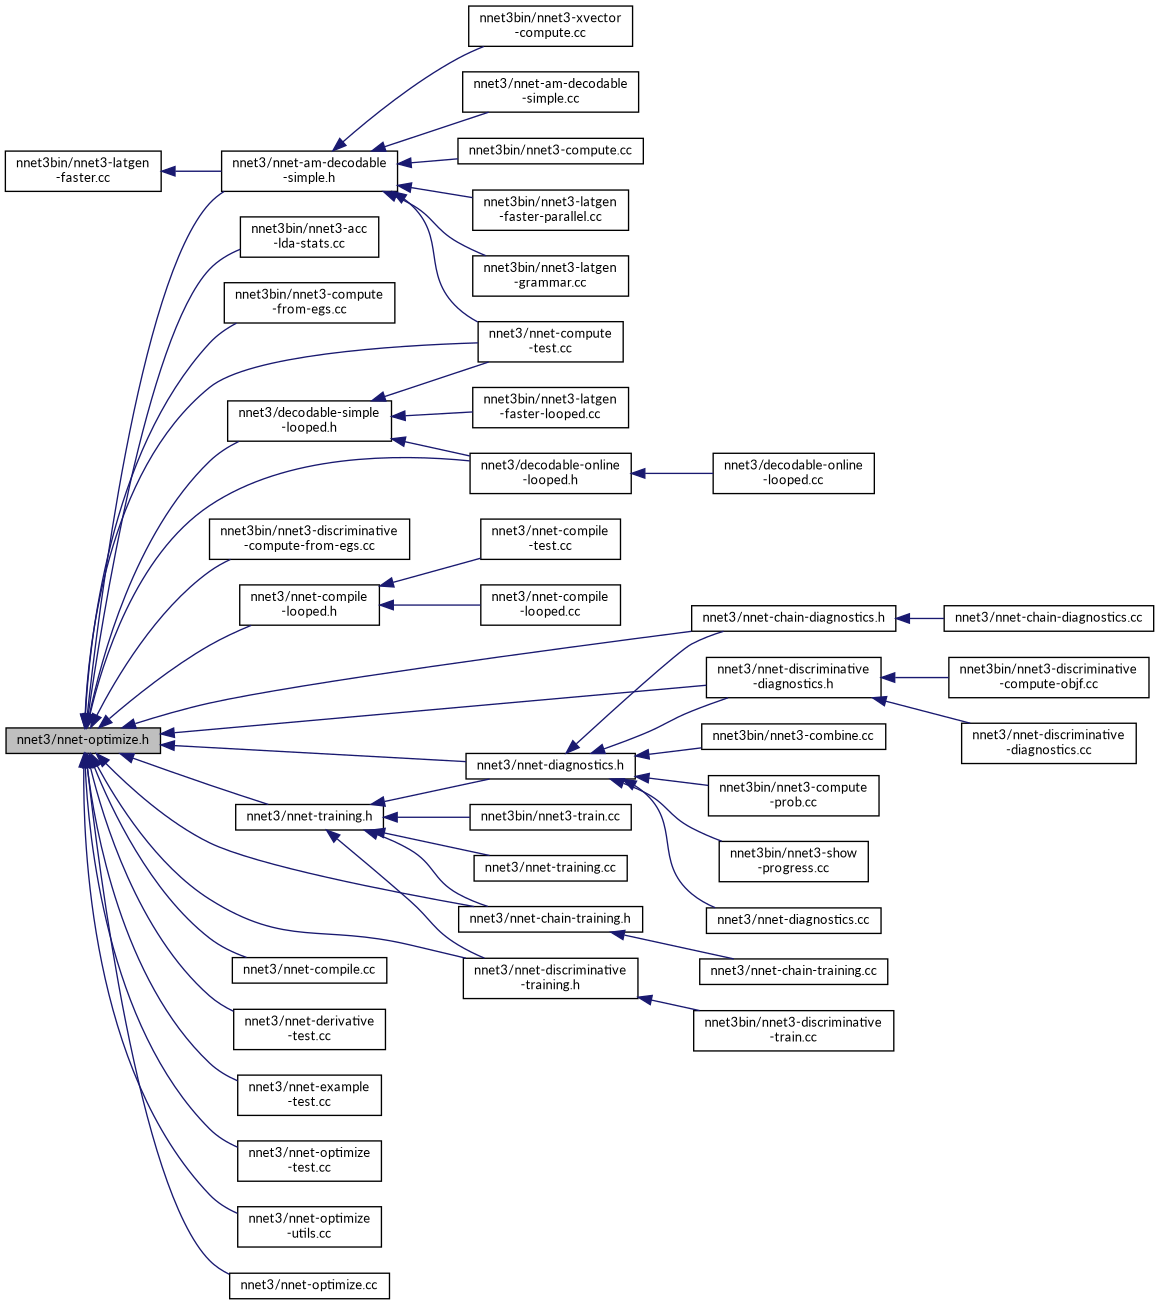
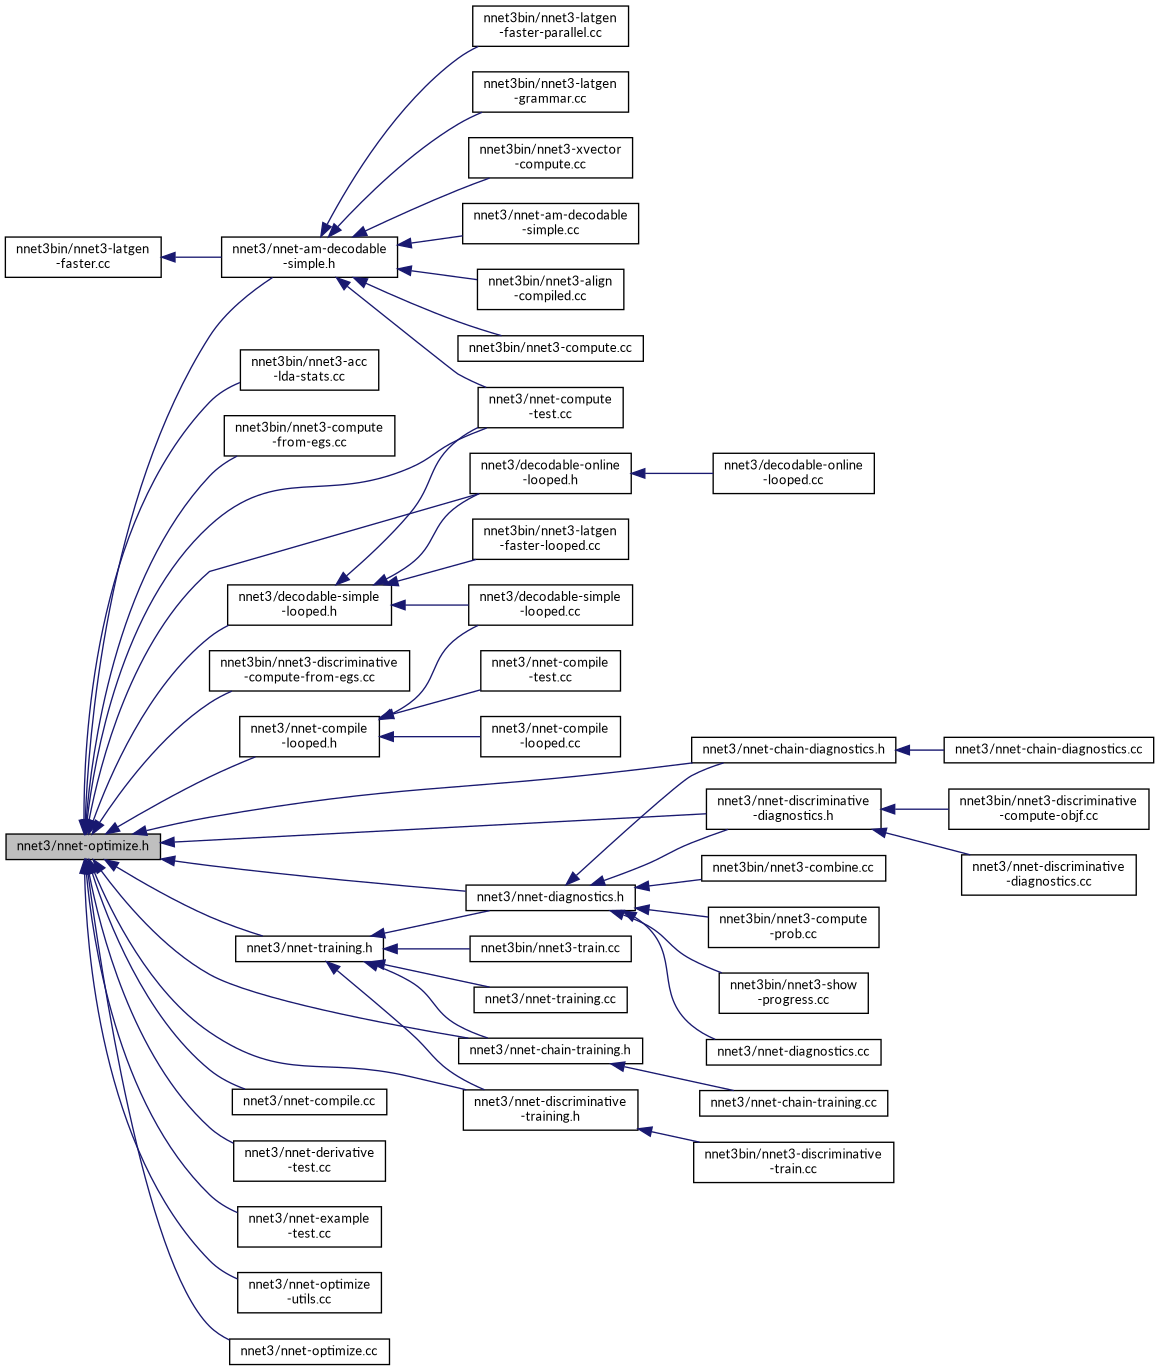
none -> (551, 289)
none -> (551, 605)
(310, 1161) -> none
